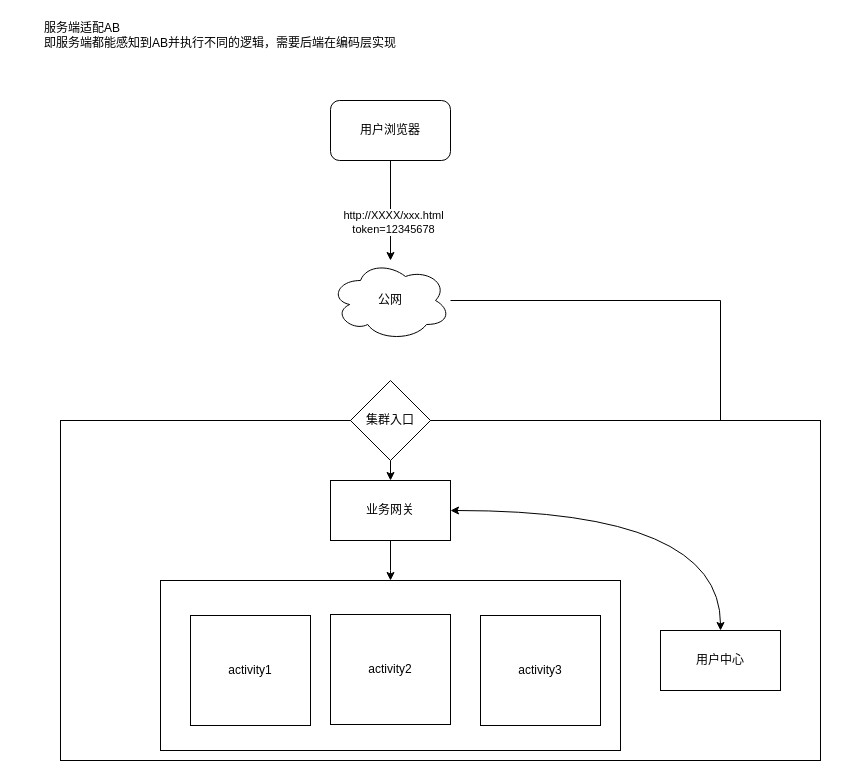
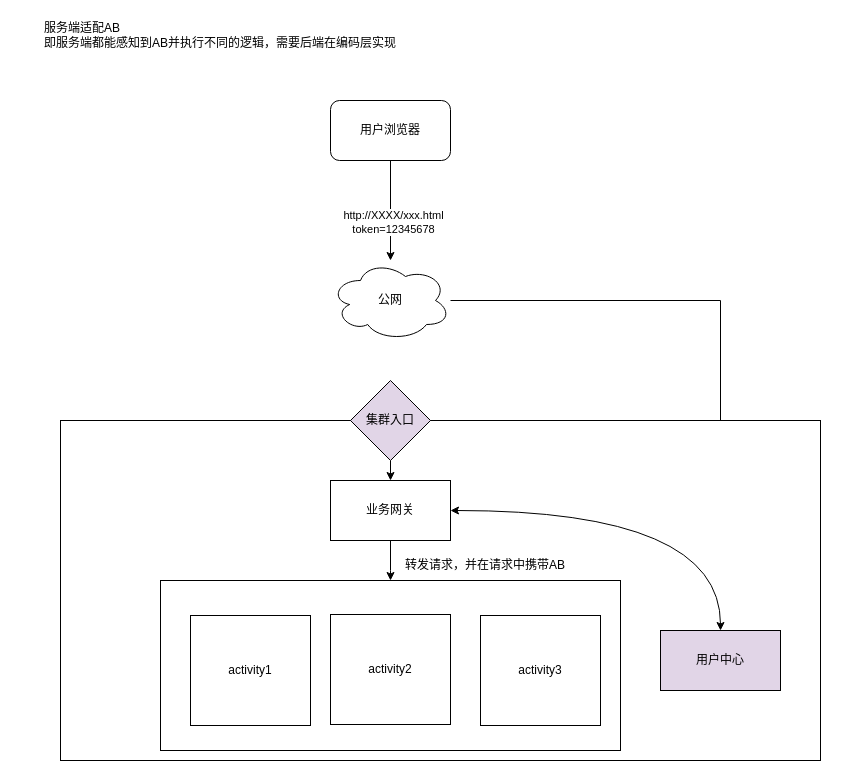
(391, 421) -> (391, 421)
none -> (486, 566)
(721, 661) -> (721, 661)
